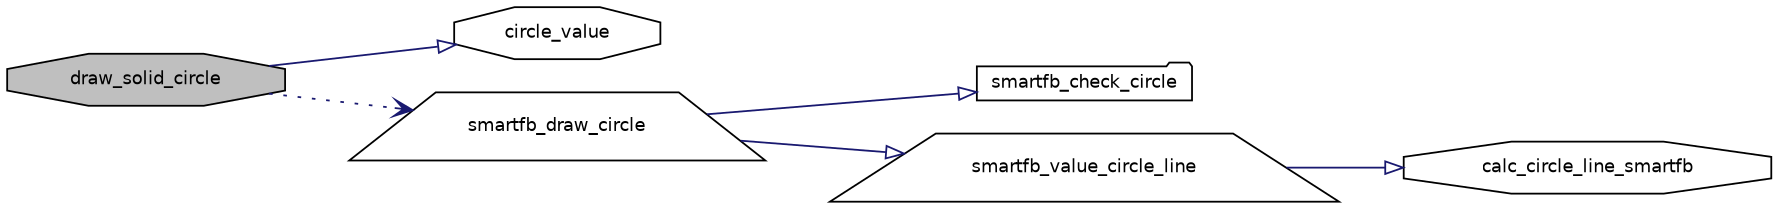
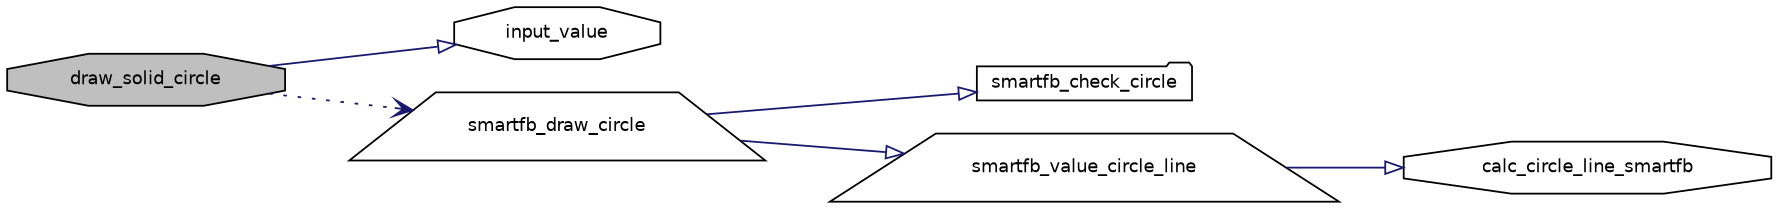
(557, 33) -> (557, 33)
